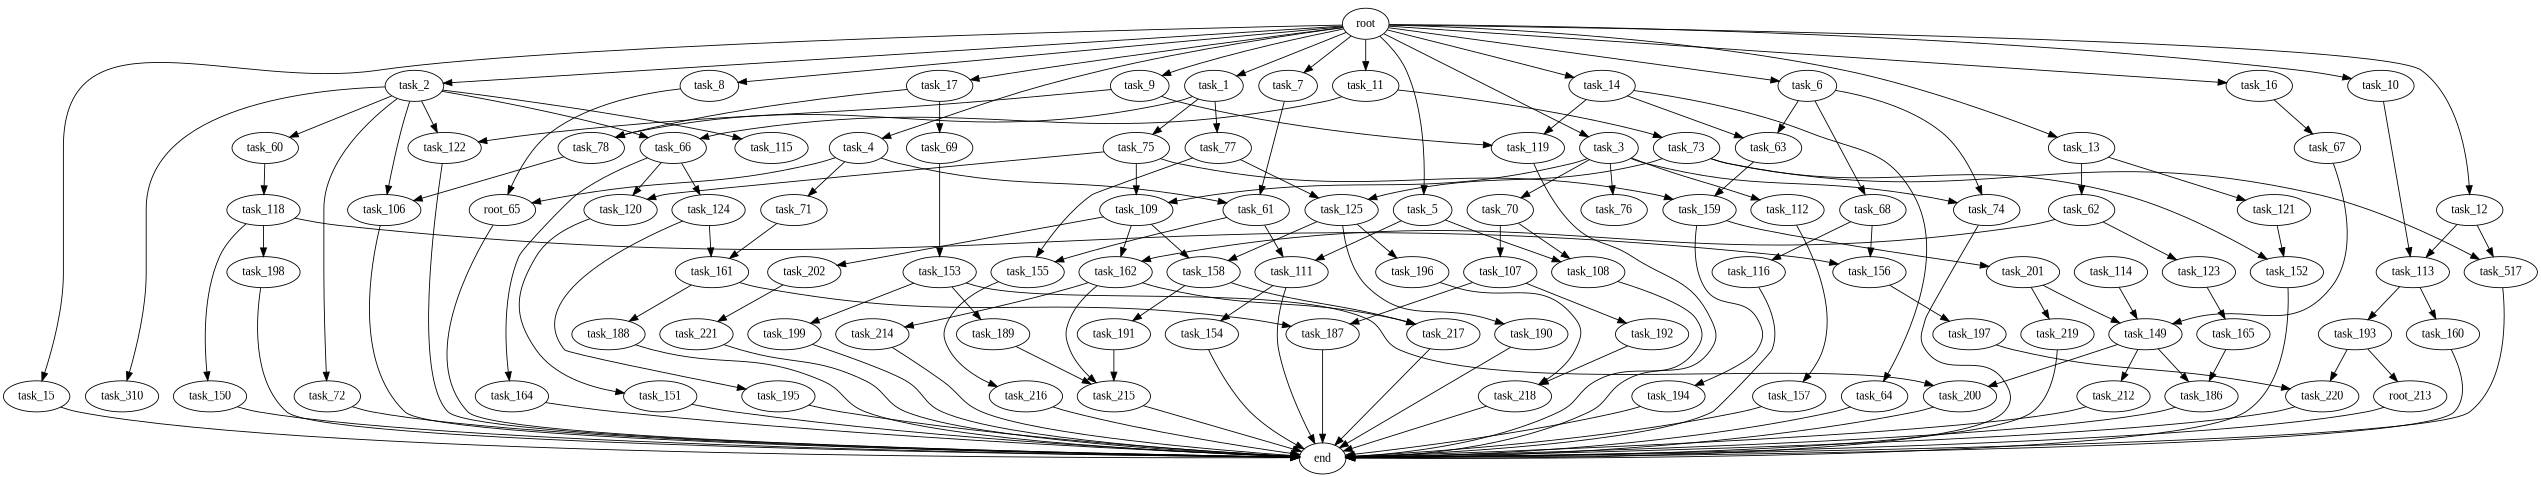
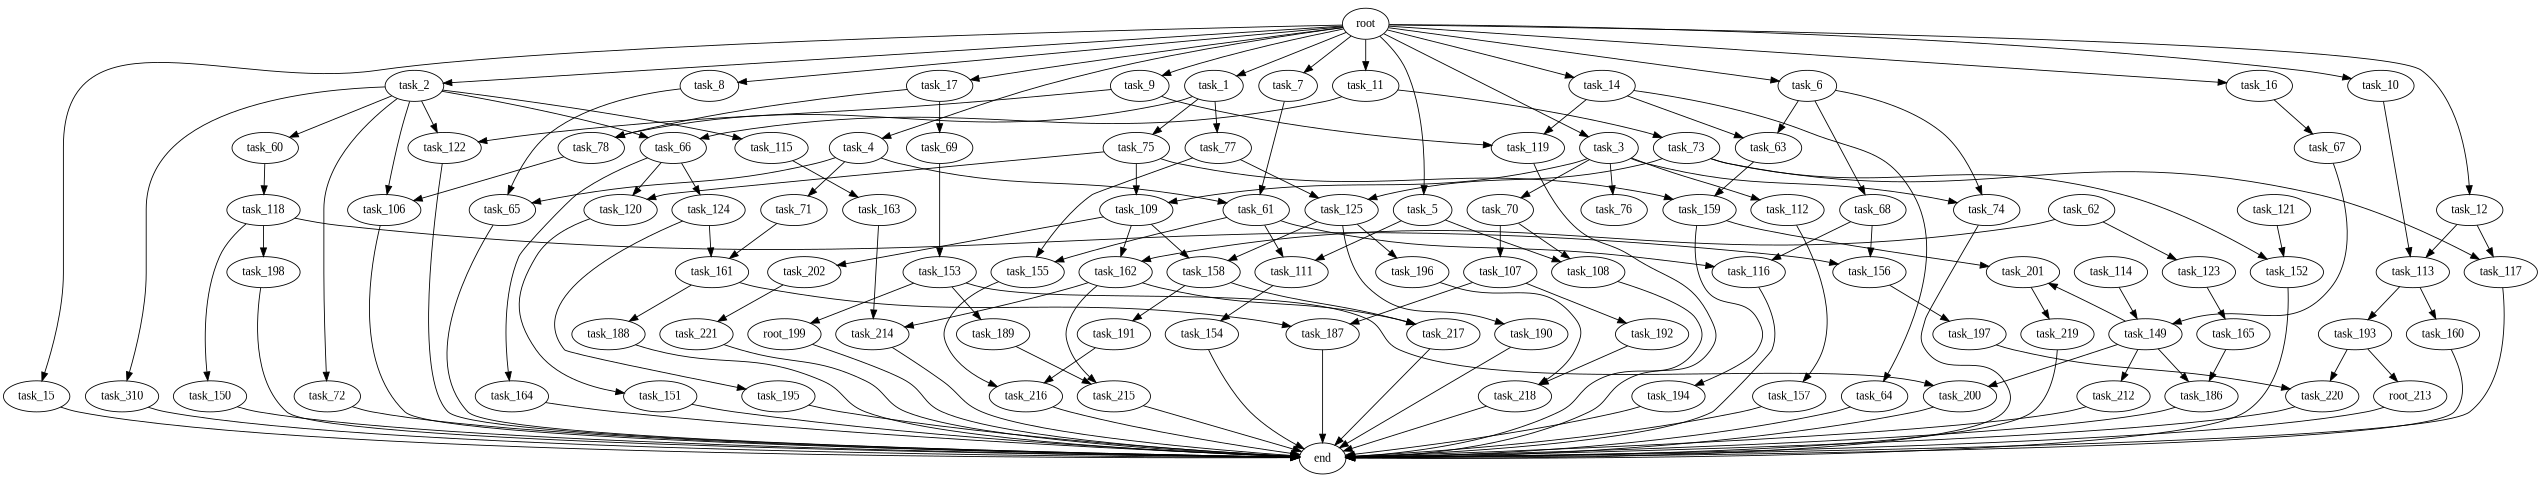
(2082, 148) -> none
(502, 210) -> (502, 210)
none -> (879, 210)
none -> (1492, 248)
(2501, 272) -> (2501, 272)
(2077, 303) -> (2091, 304)
(784, 334) -> (784, 334)
(1114, 361) -> (1071, 364)
(1282, 364) -> (718, 449)
